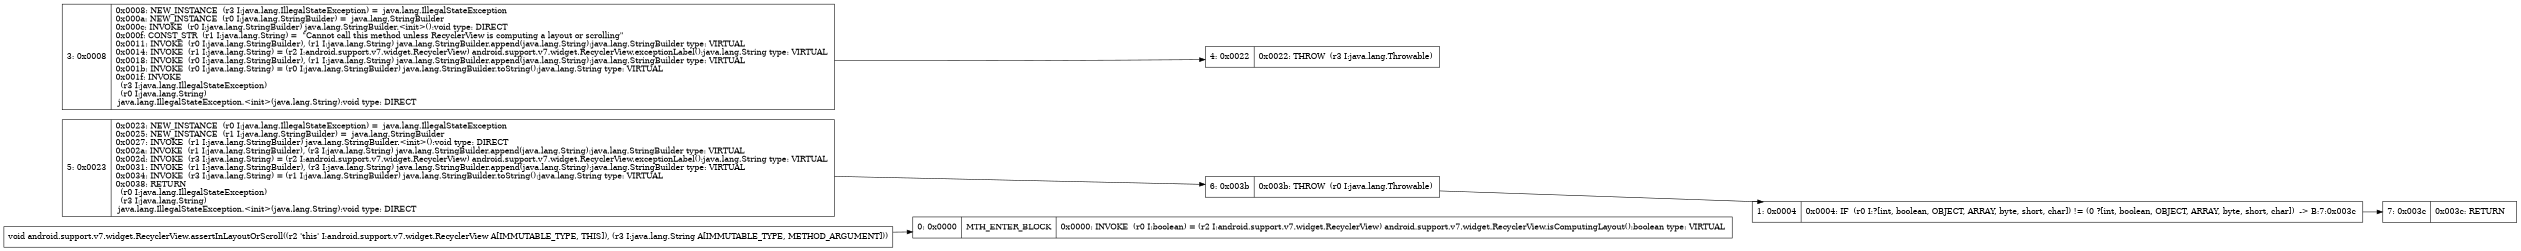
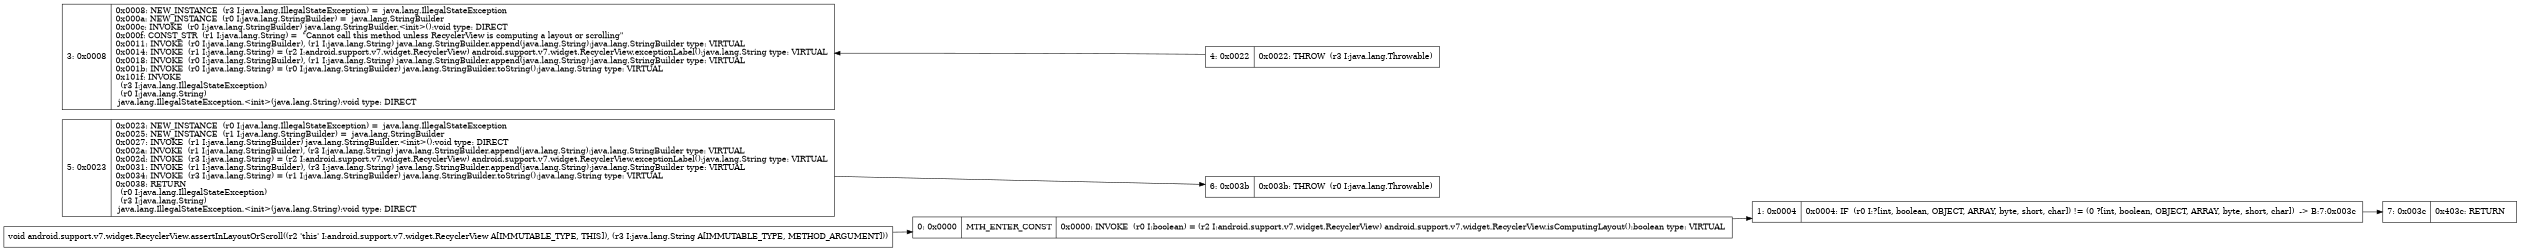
(1017, 61) -> (1023, 53)
(151, 78) -> (151, 78)
(1599, 196) -> (1739, 219)
(2474, 212) -> (2474, 212)
(1009, 227) -> (1009, 227)
